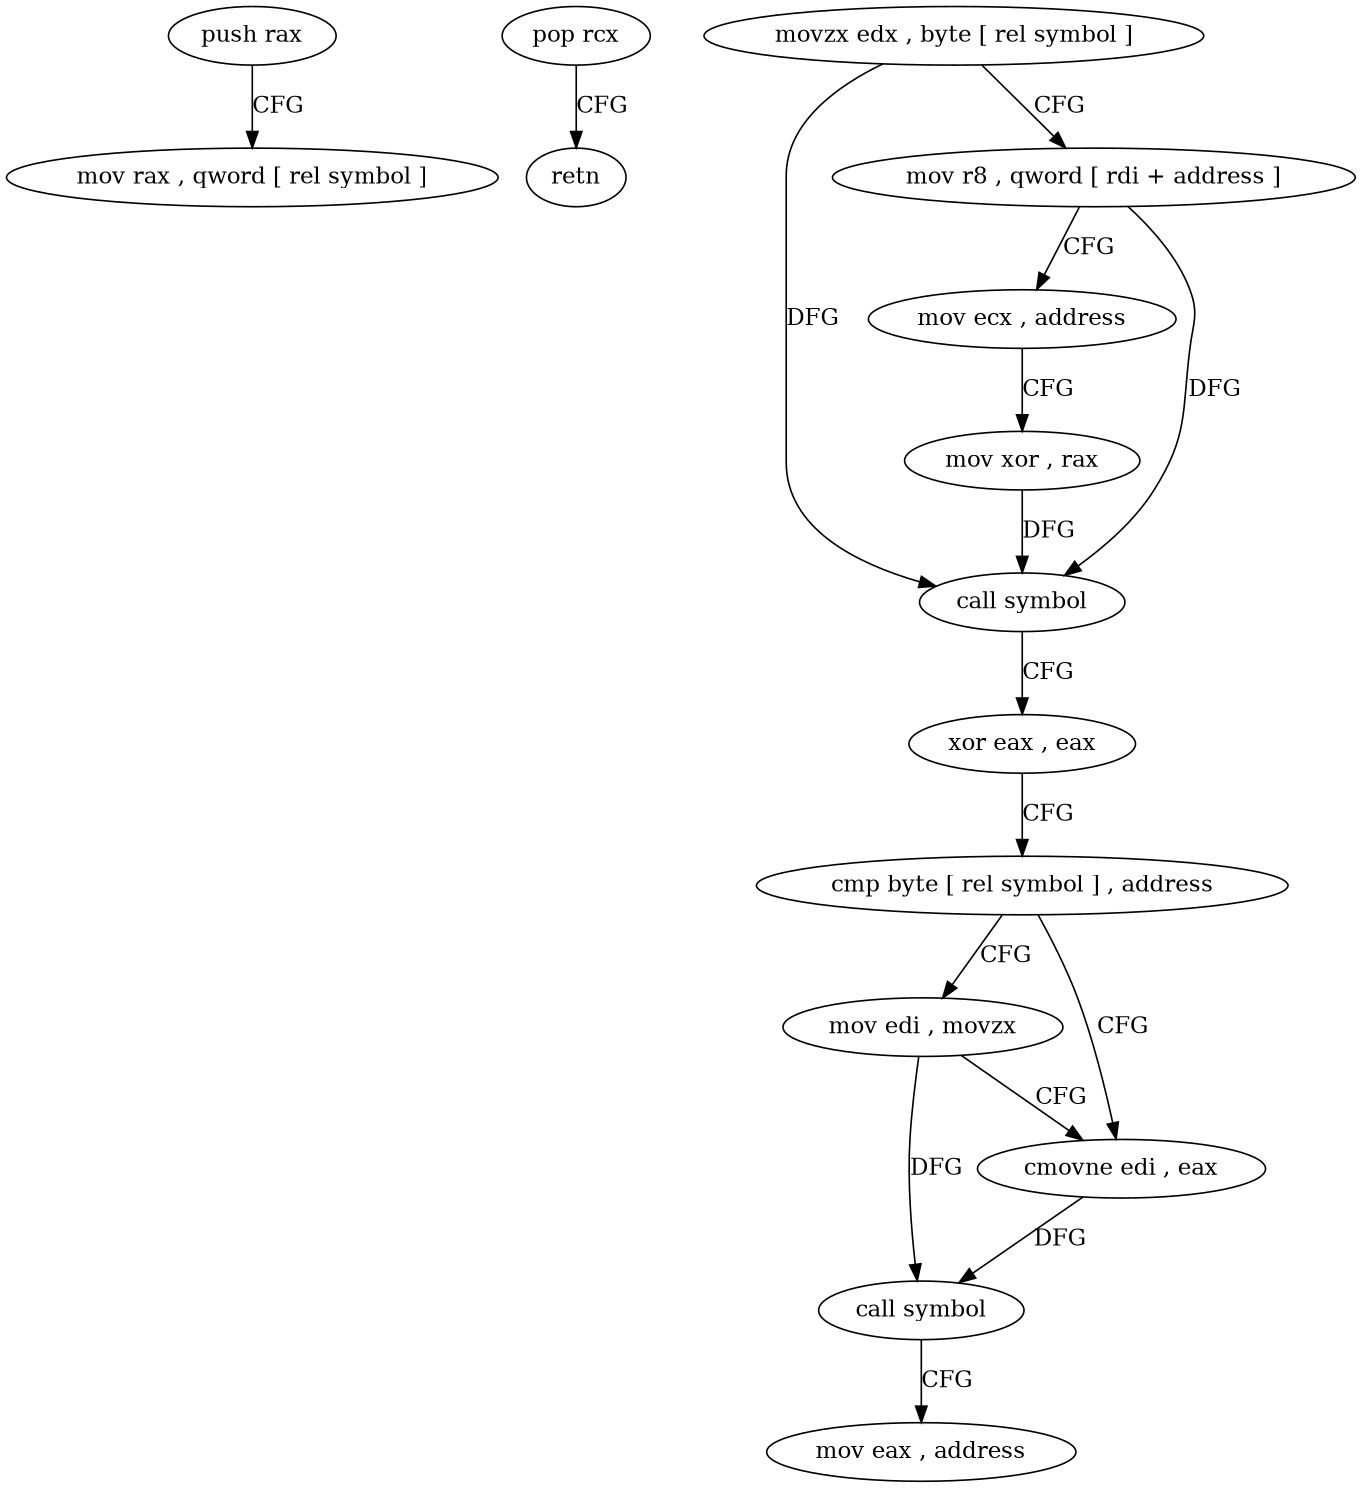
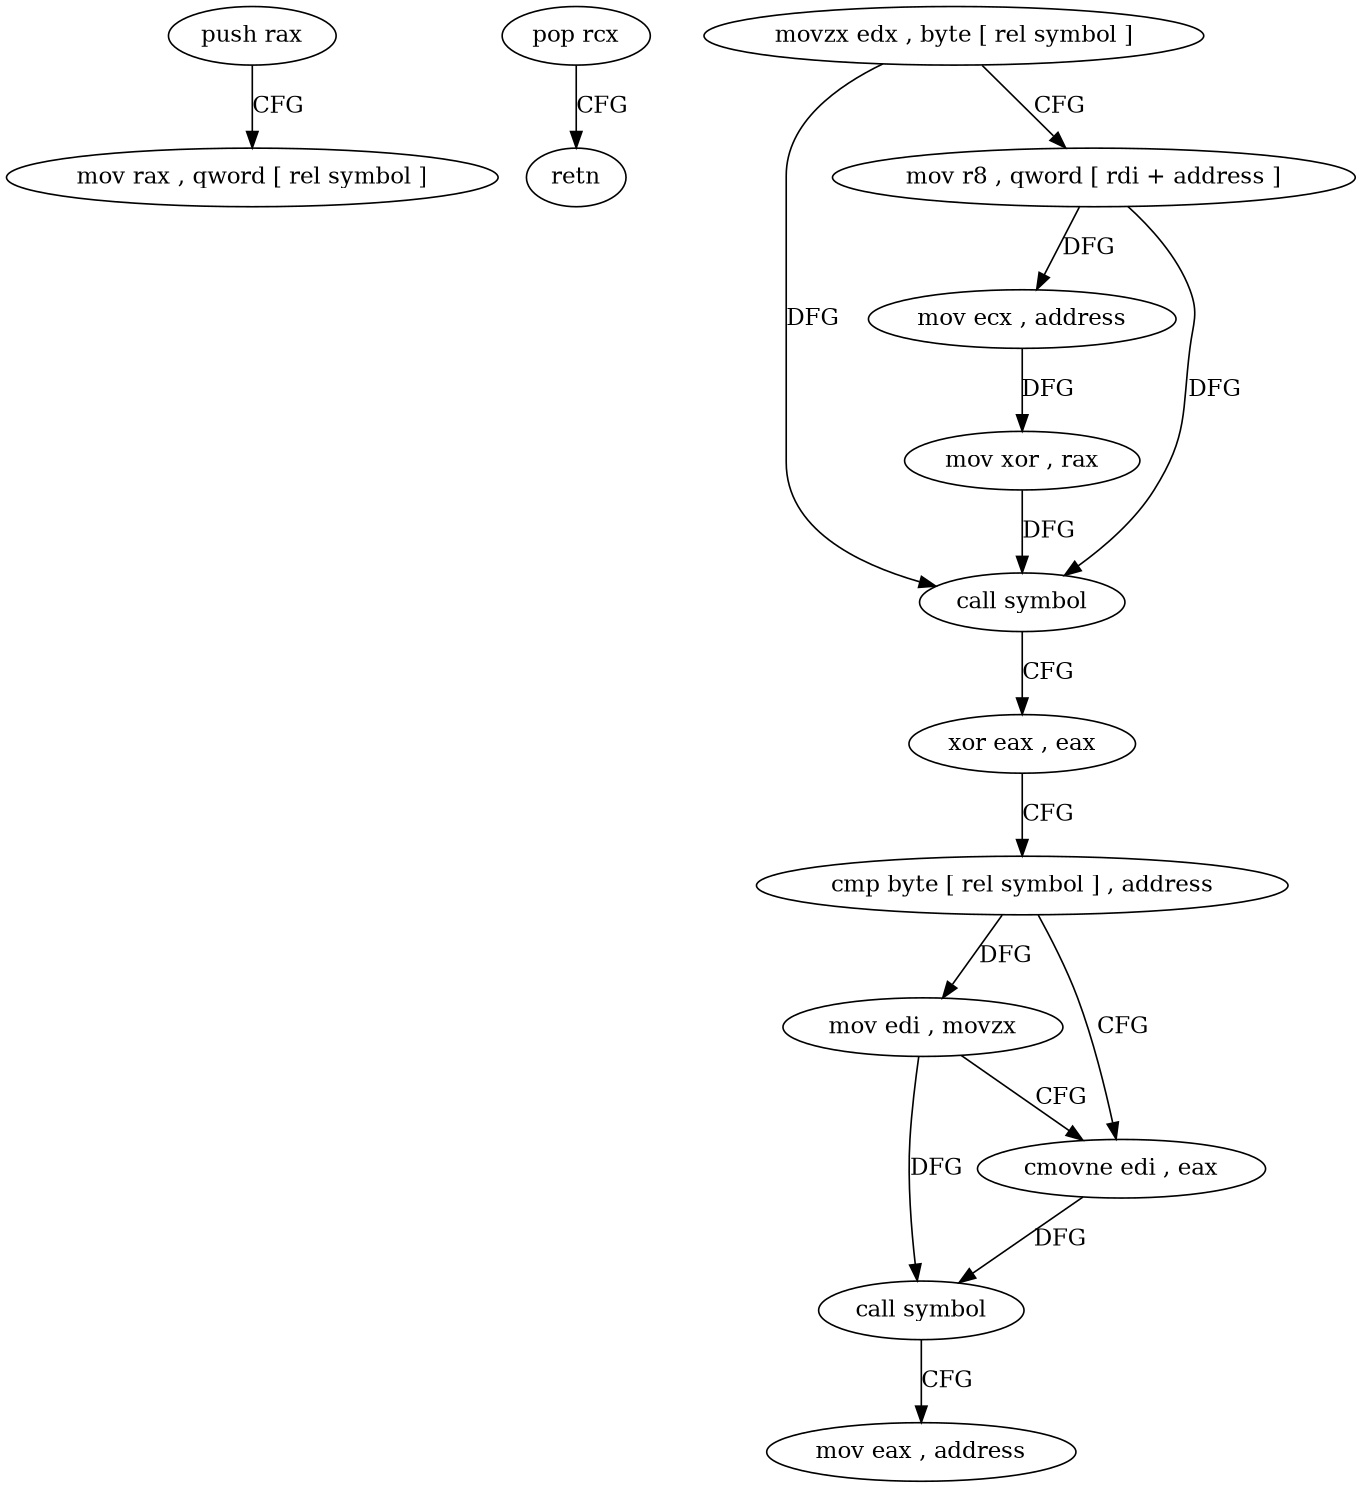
(1089, 248) -> (1089, 248)
(1048, 390) -> (1048, 390)
(1006, 956) -> (1006, 956)
